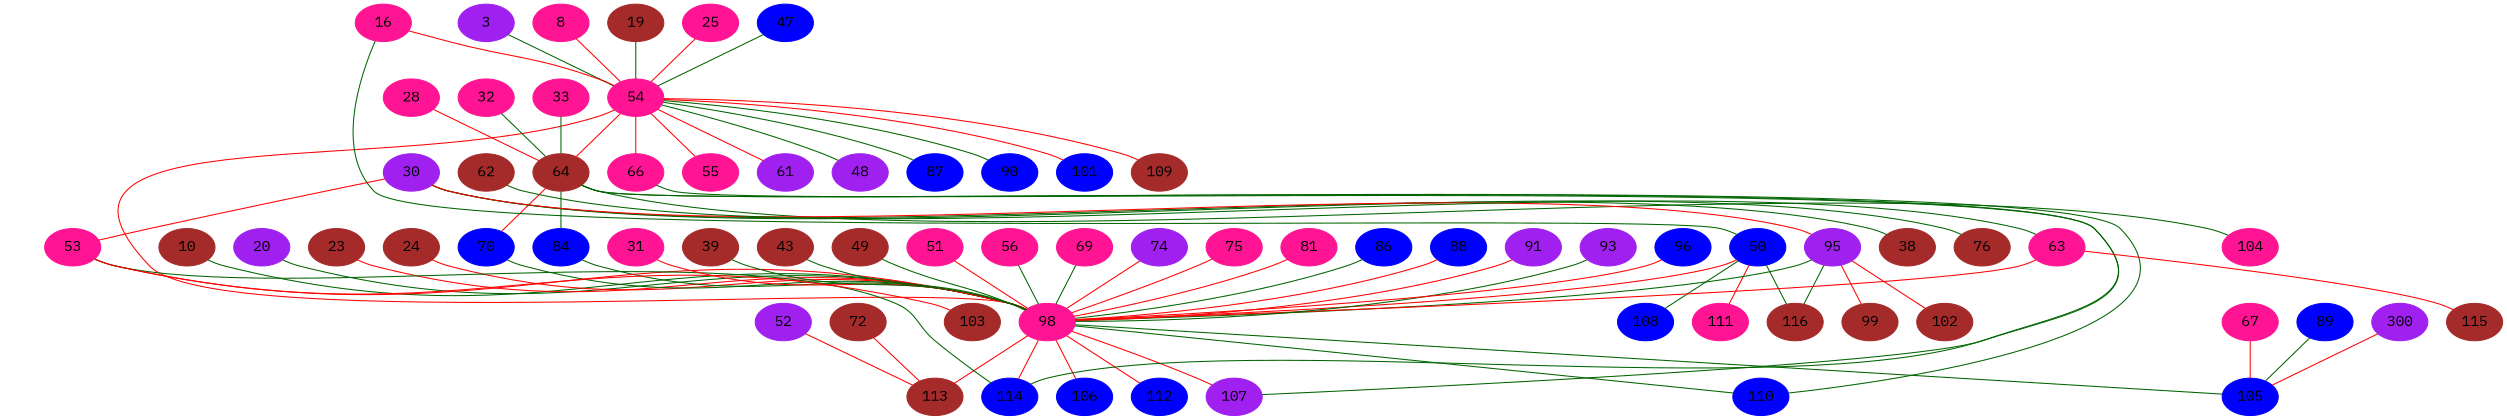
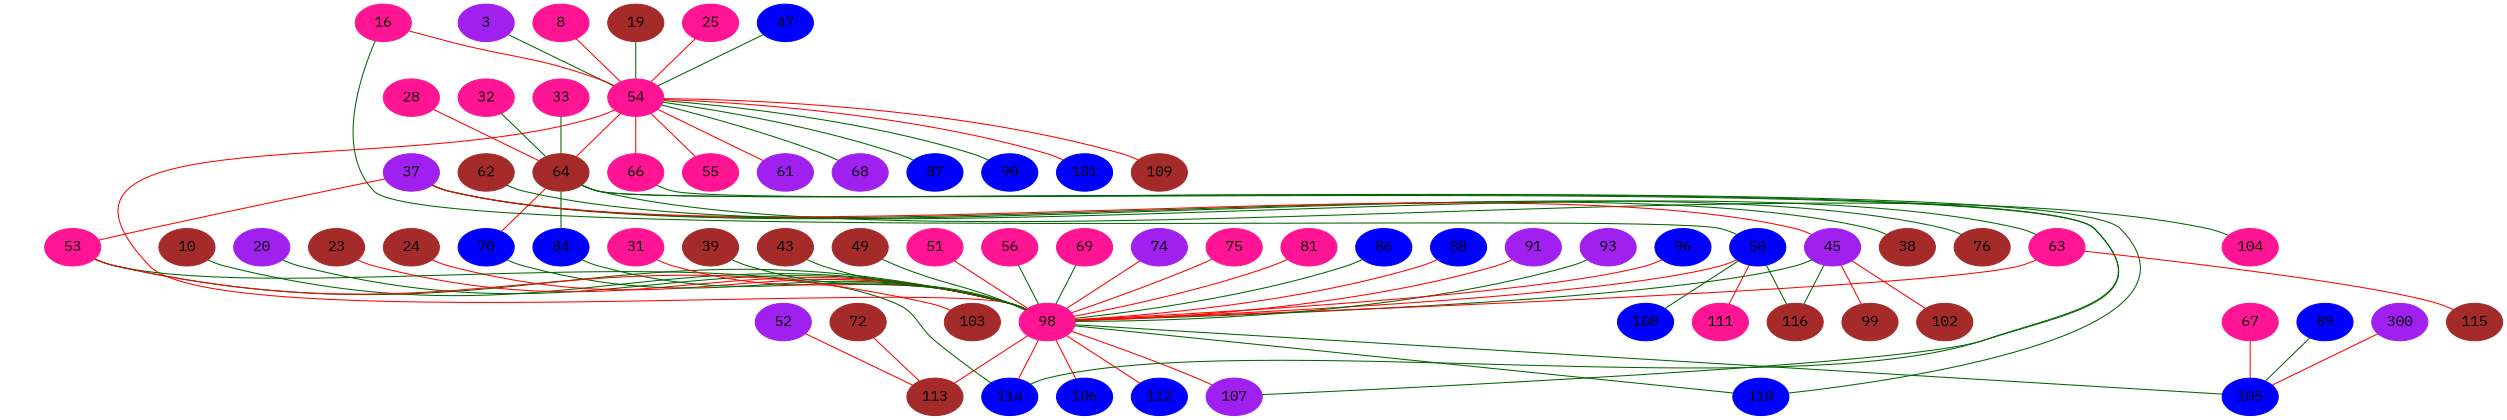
(411, 172) -> (411, 172)
(860, 172) -> (860, 172)
(1833, 247) -> (1833, 247)
(561, 281) -> (561, 281)
